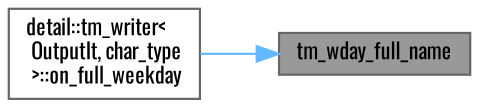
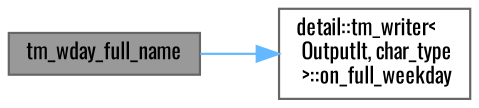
(228, 54) -> (228, 54)
